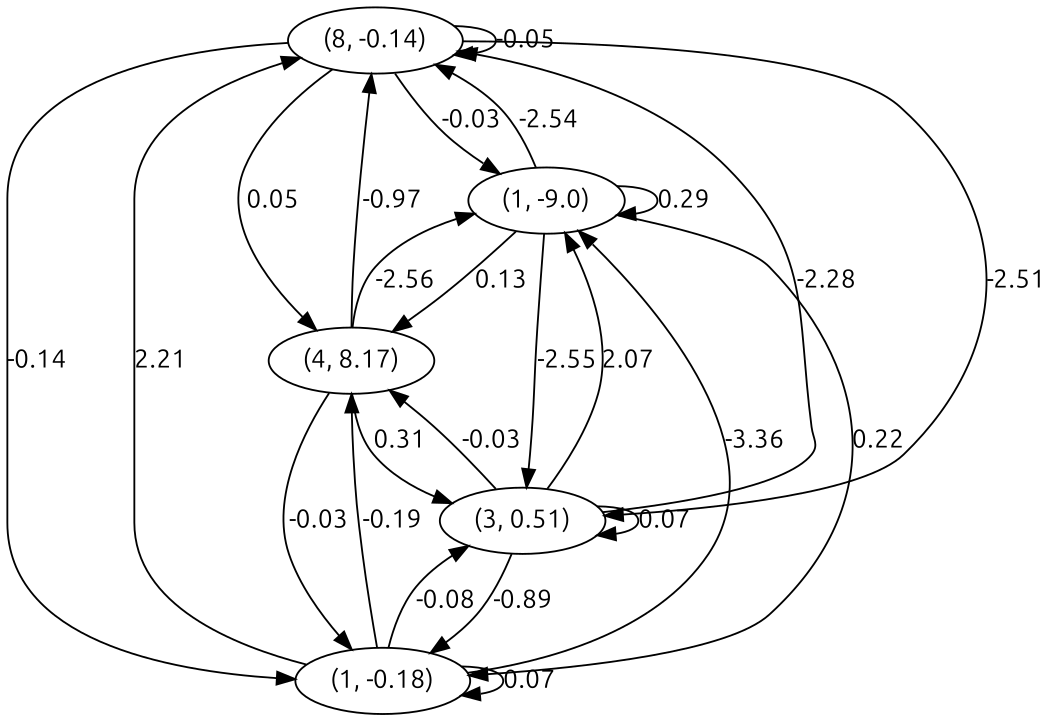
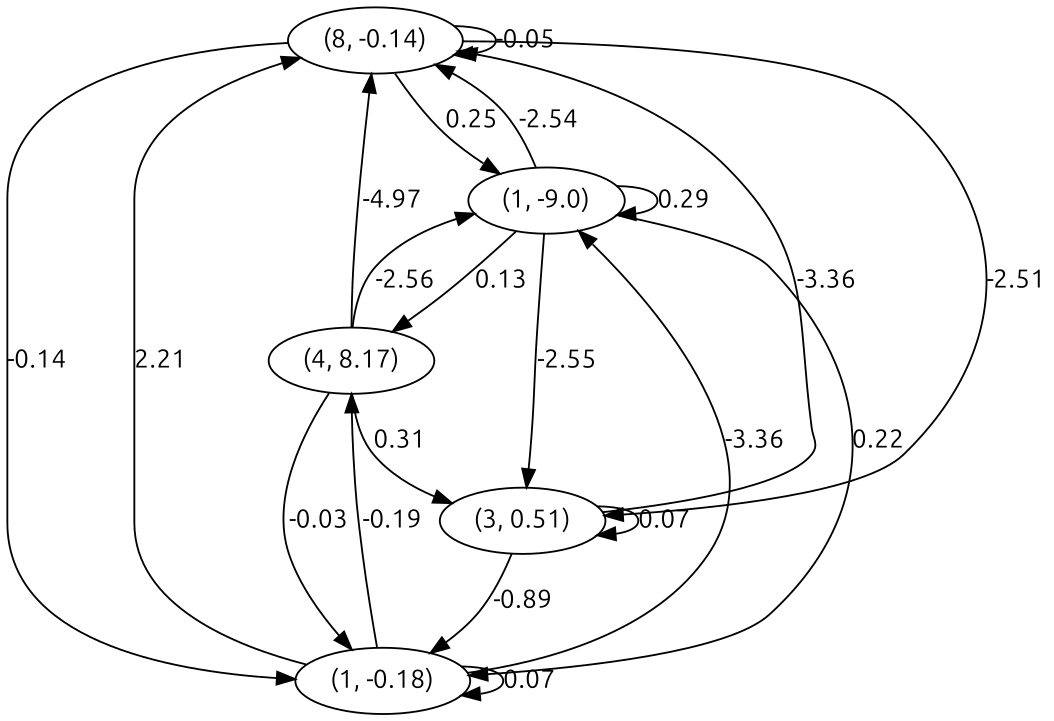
(472, 121) -> (472, 121)
(240, 185) -> none
(393, 201) -> (393, 201)
(827, 281) -> (827, 281)
(602, 374) -> none
(452, 443) -> none
(410, 594) -> none
